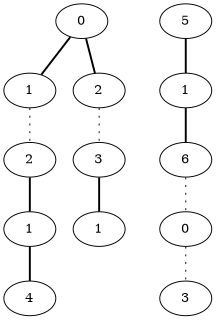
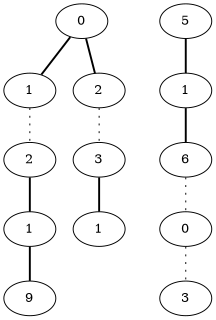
(30, 298) -> (30, 298)
